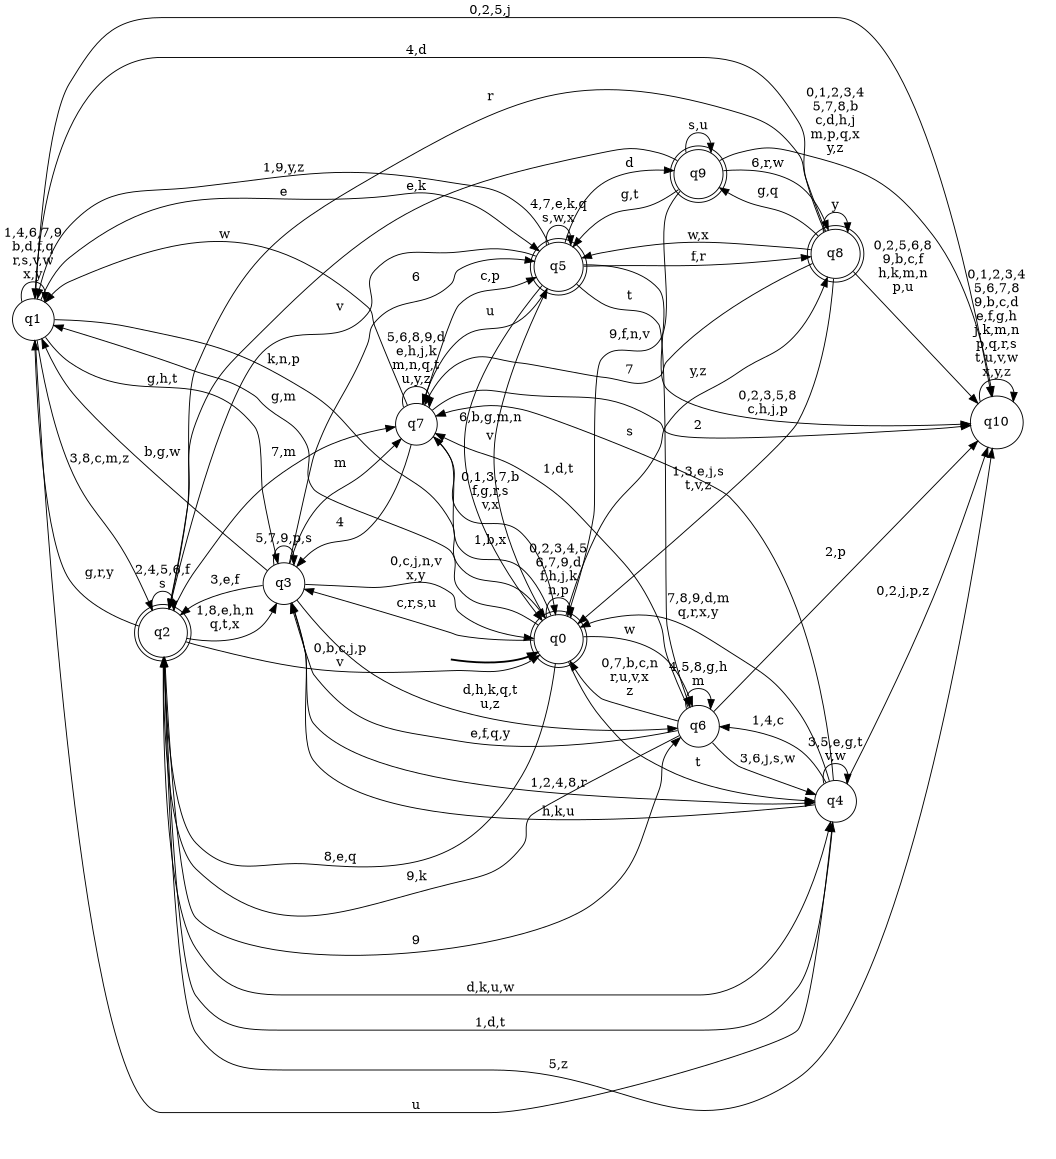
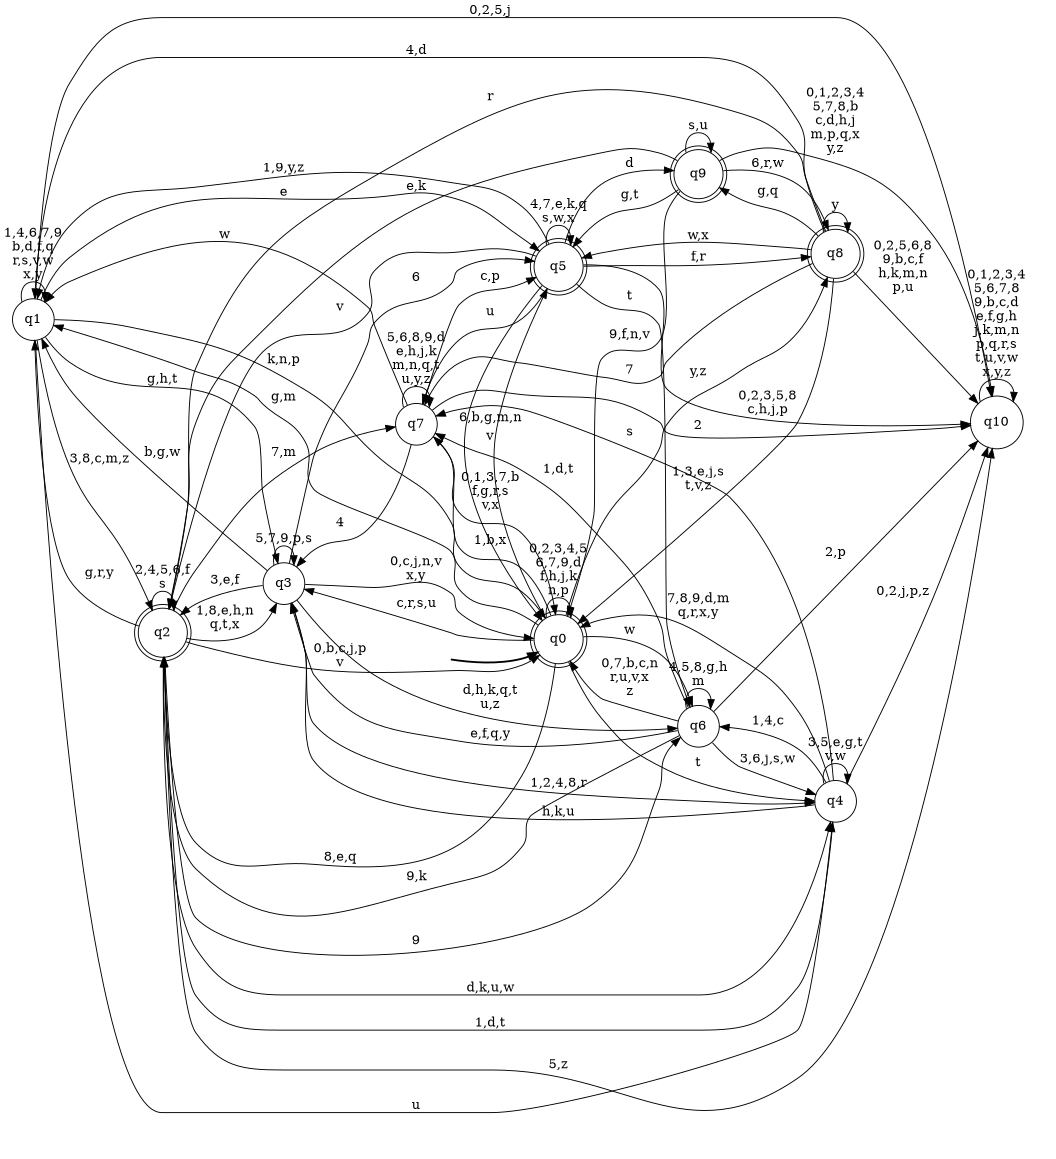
(334, 493) -> none
